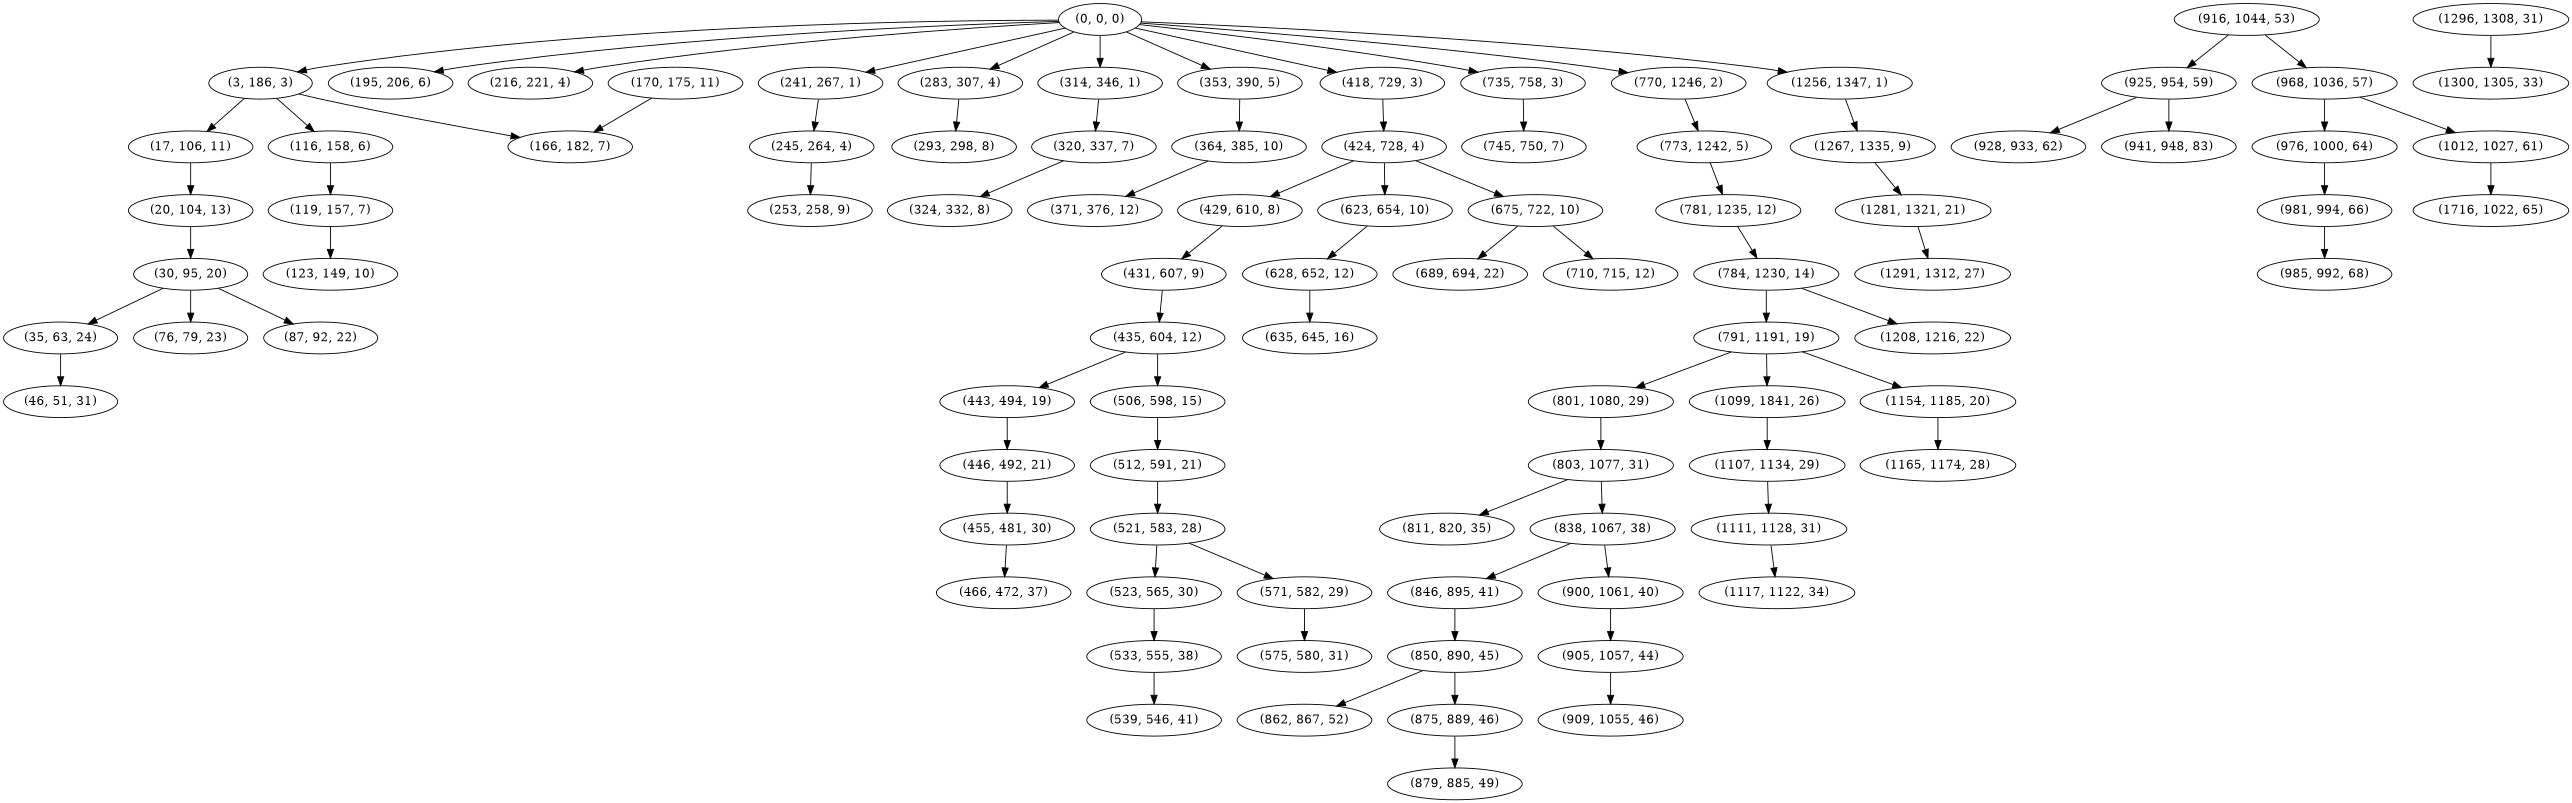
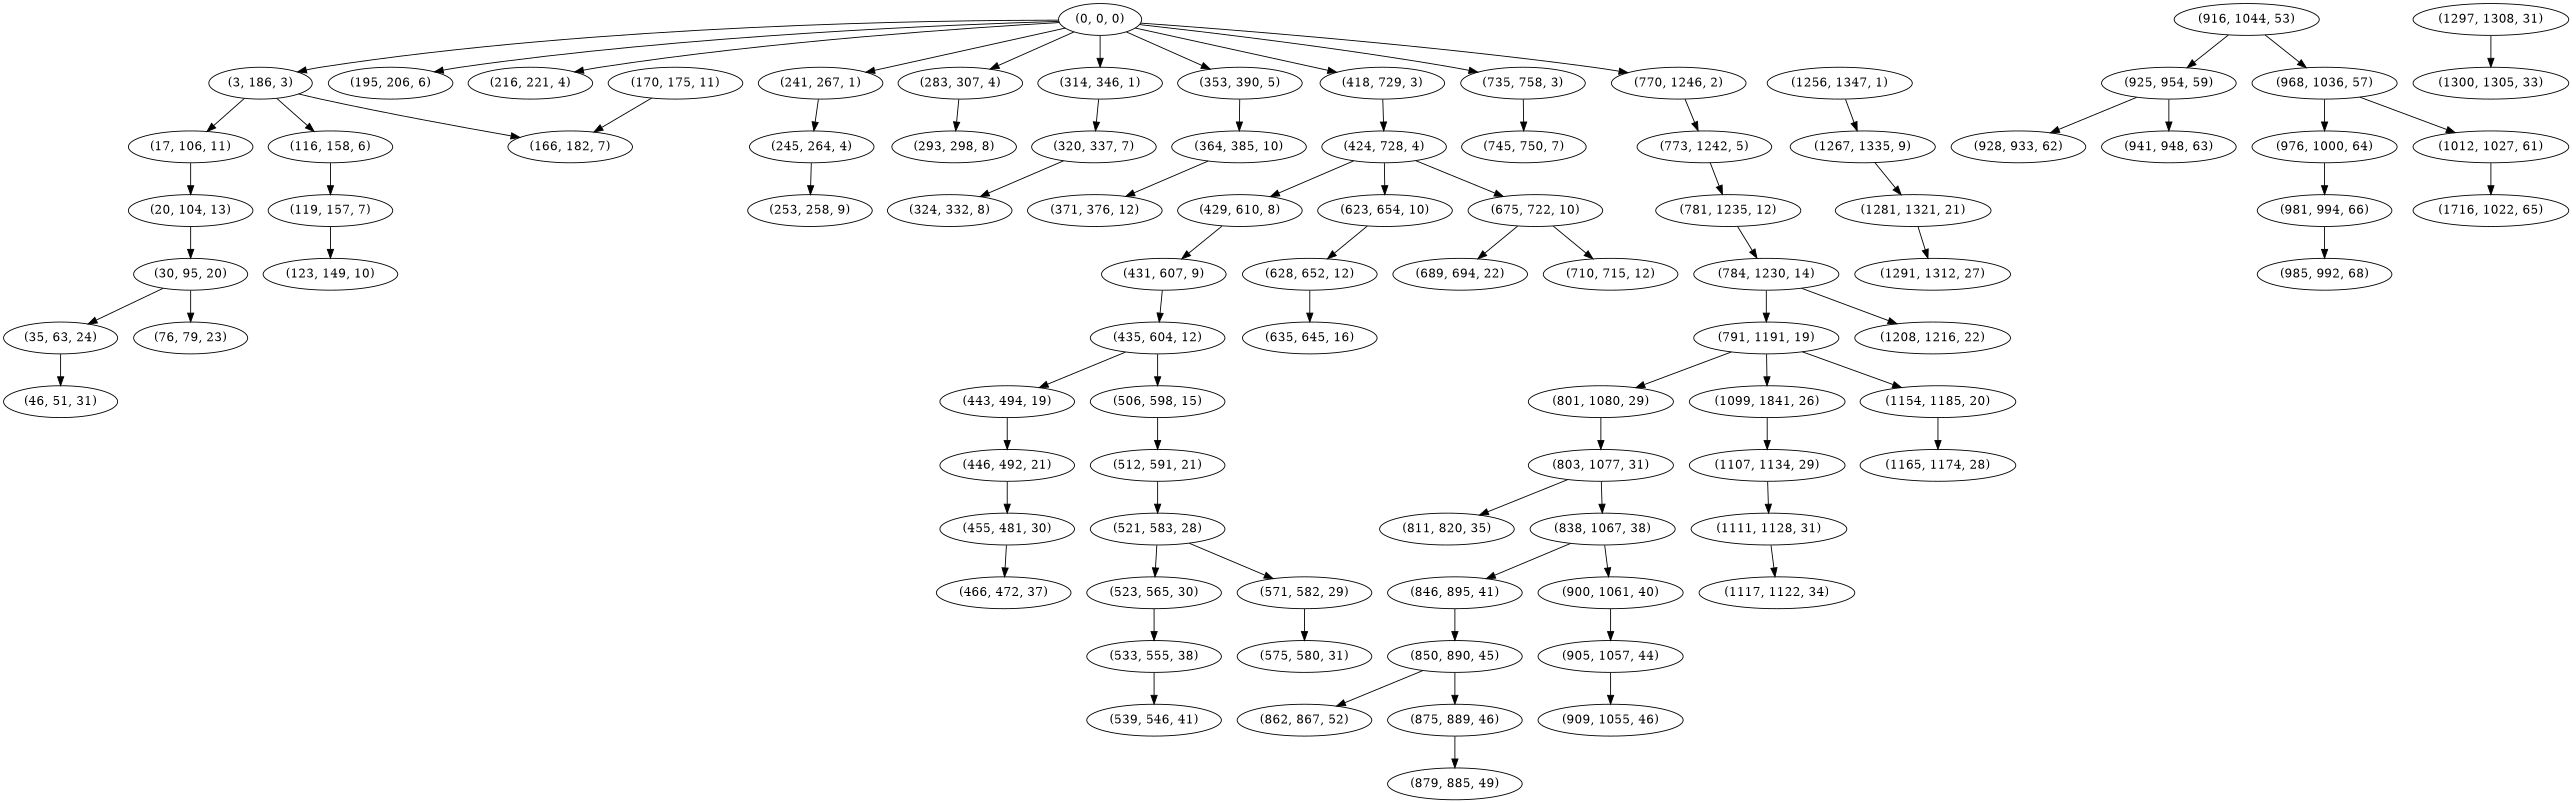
(2491, 19) -> (2491, 19)
(1460, 40) -> none
(2169, 147) -> (2169, 147)
(321, 338) -> none
